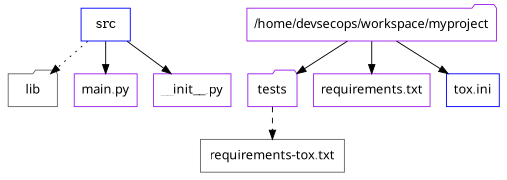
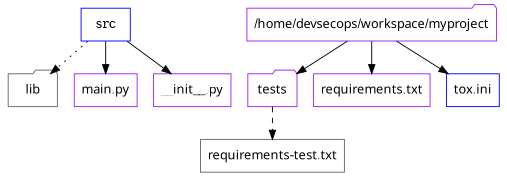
(272, 156) -> (272, 156)
